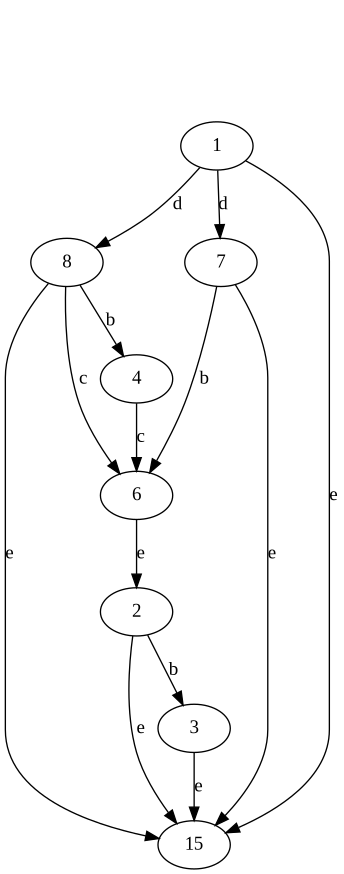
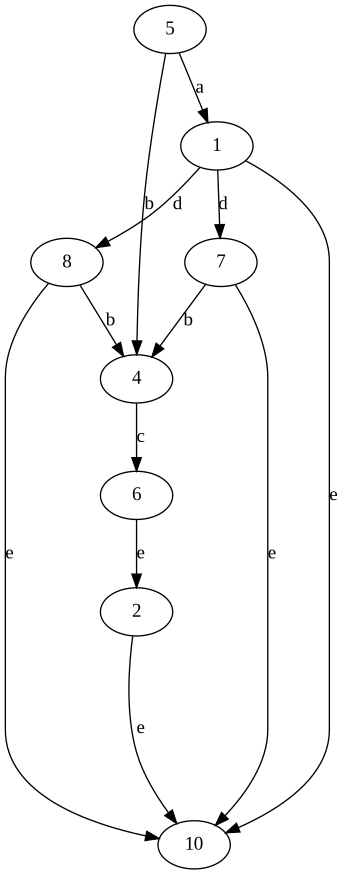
none -> (170, 29)
(194, 376) -> (183, 315)
(73, 379) -> none
(194, 728) -> none
(194, 845) -> (194, 845)
